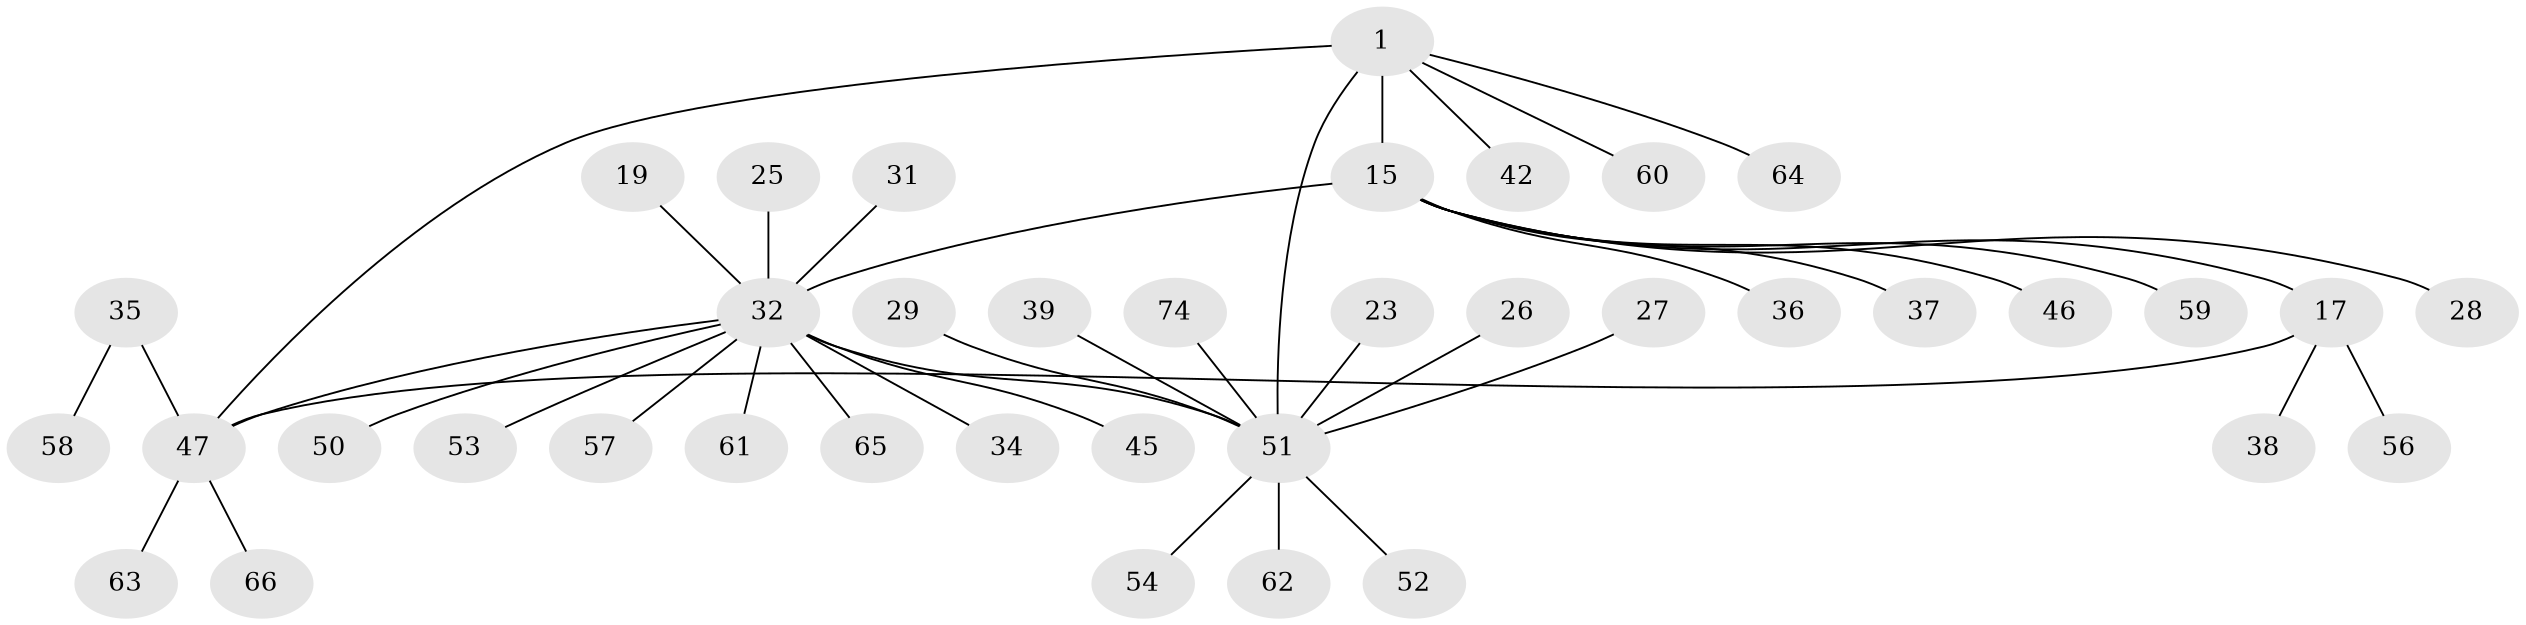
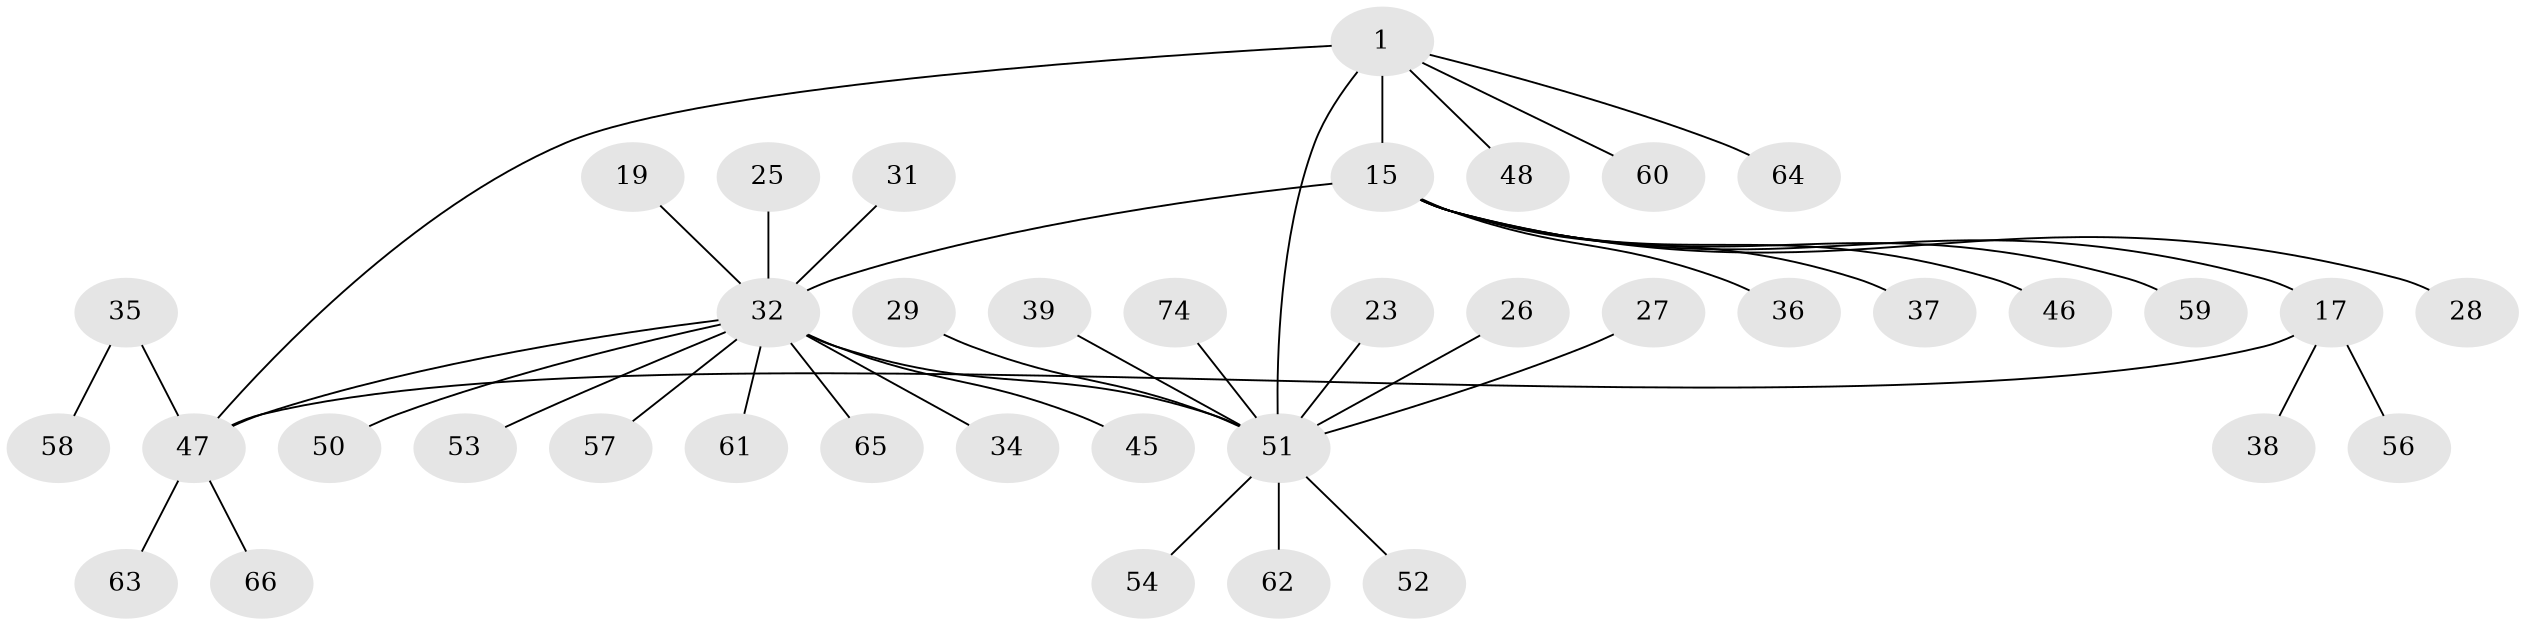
(1518, 177) -> (1518, 177)
